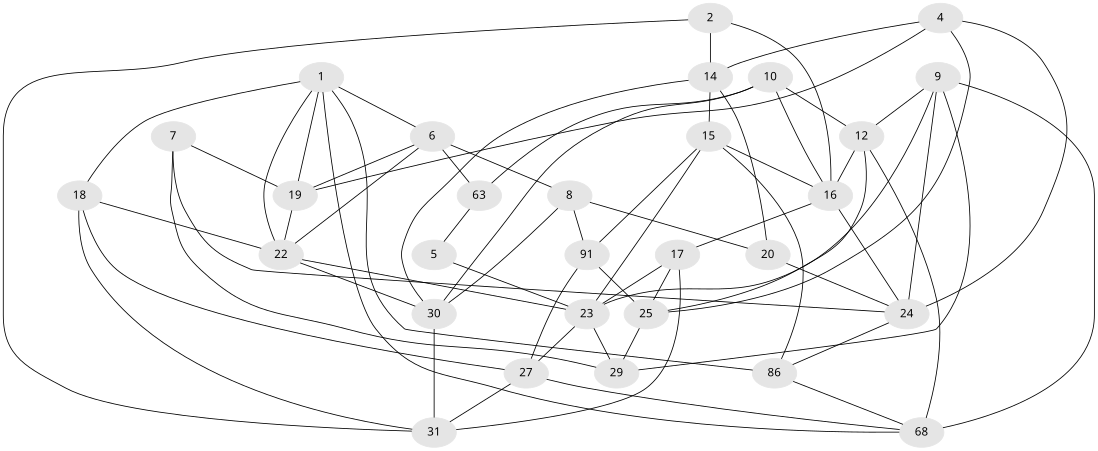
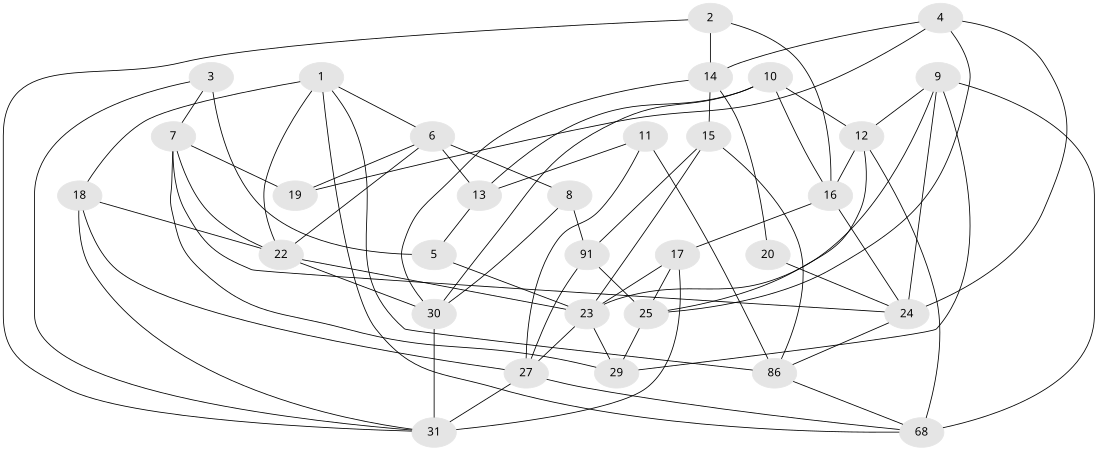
none -> (211, 77)
none -> (645, 136)
(308, 137) -> none
(770, 166) -> none
(479, 196) -> (479, 196)
(288, 225) -> (207, 210)
(669, 225) -> none
